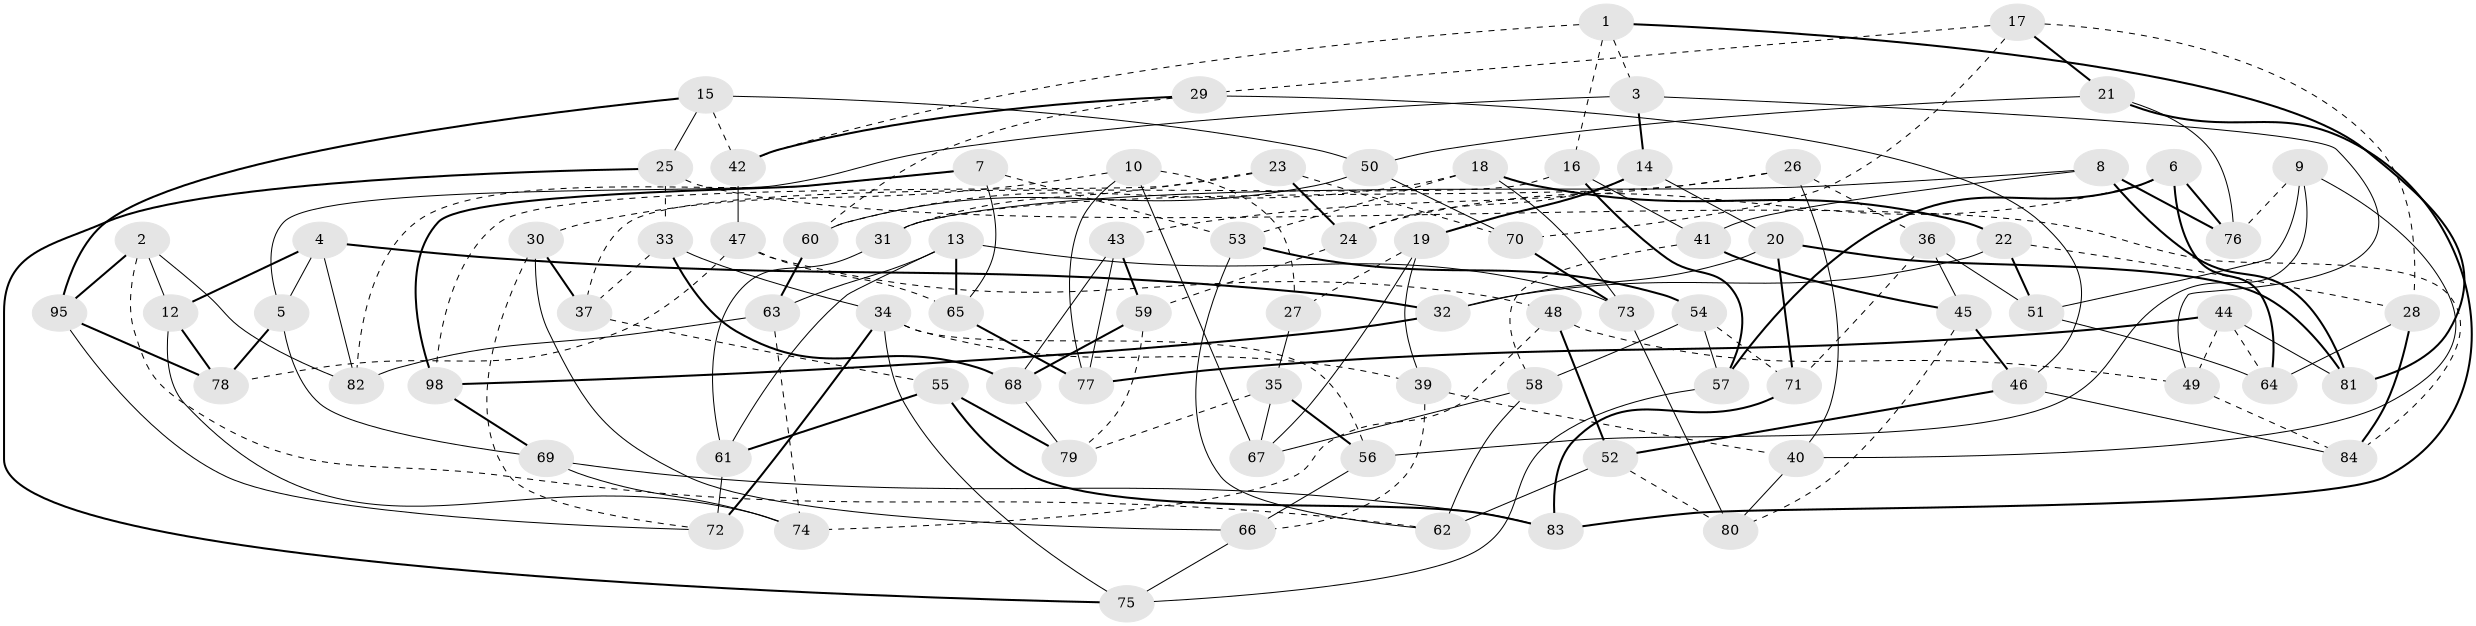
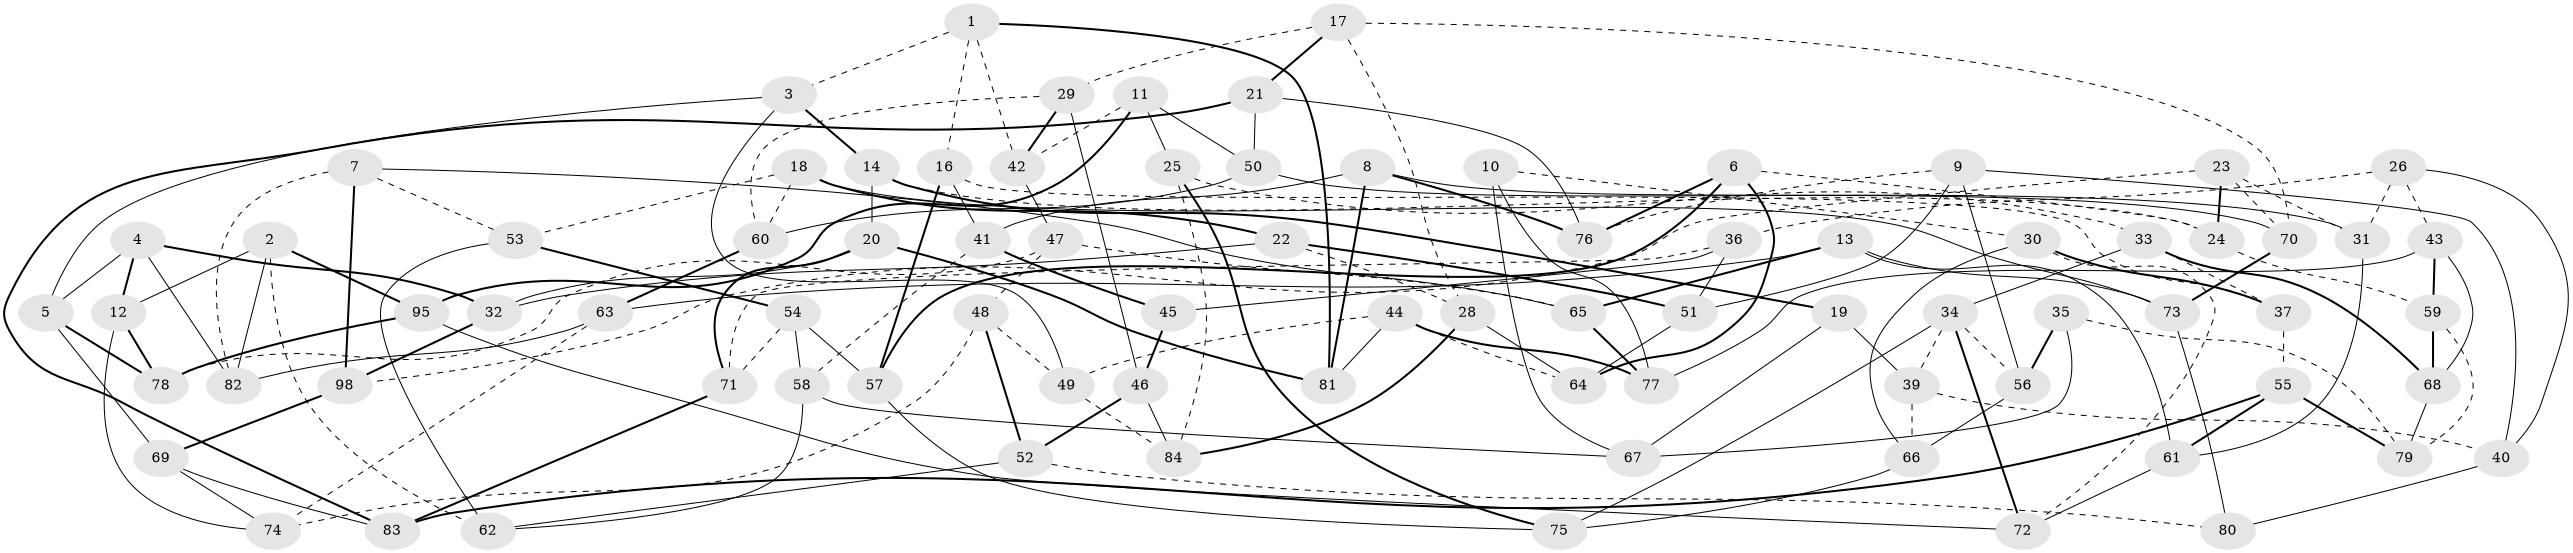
(706, 95) -> (1141, 95)
(1293, 313) -> none
(1869, 442) -> none
